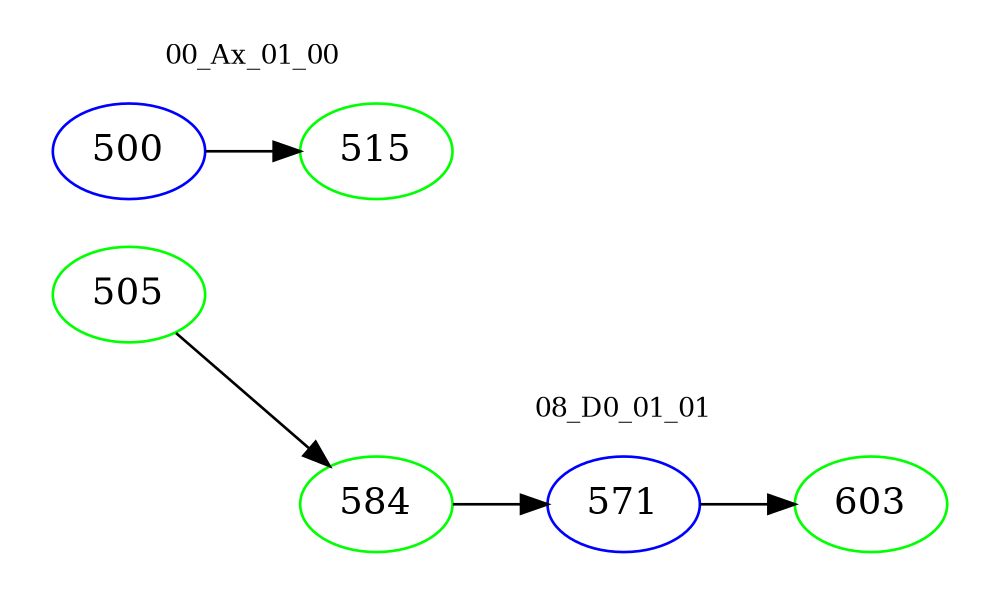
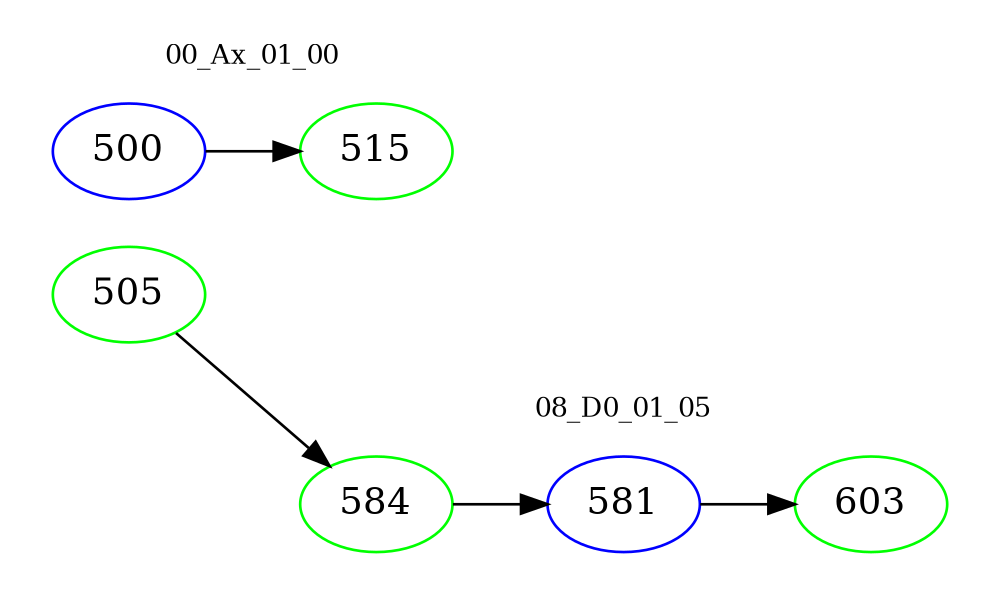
(624, 410) -> (624, 410)
(624, 504) -> (624, 504)
